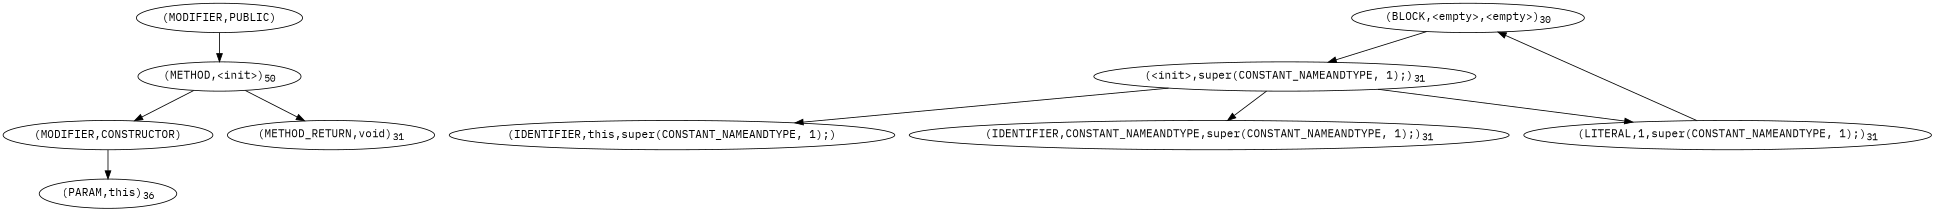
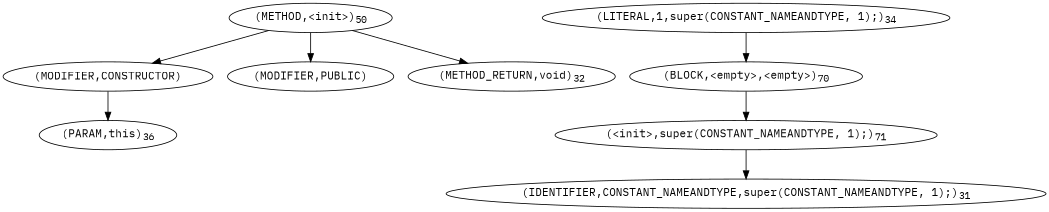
(1545, 17) -> (823, 75)
(219, 43) -> (311, 43)
(1420, 75) -> (881, 134)
(1501, 105) -> none
(399, 134) -> (579, 75)
(1872, 134) -> (891, 17)
(672, 135) -> none
